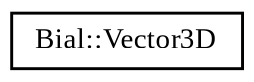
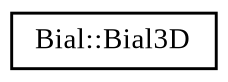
(127, 41) -> (114, 41)
